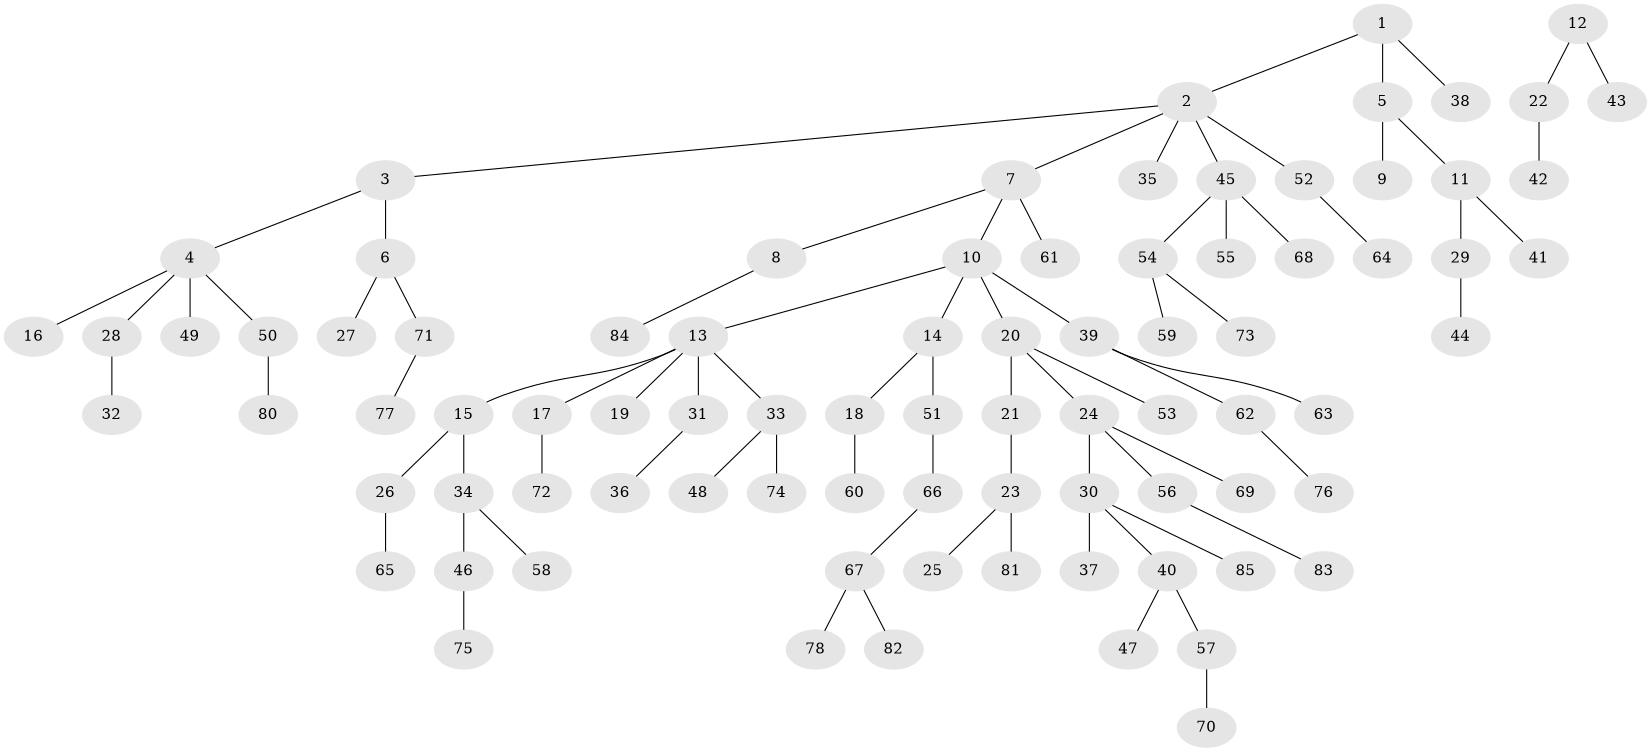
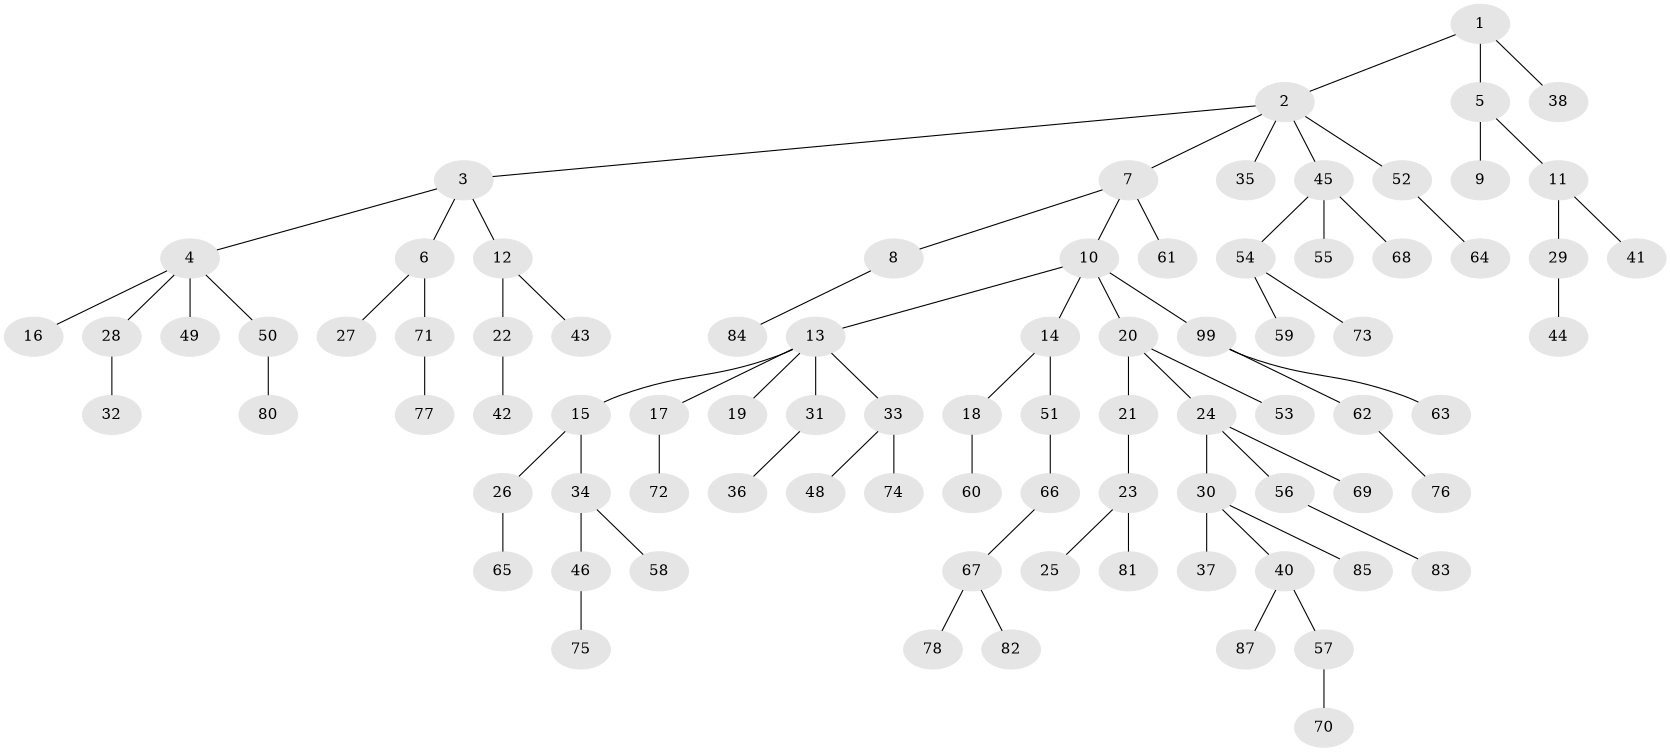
none -> (483, 219)
(1089, 337) -> (1207, 337)
(1128, 649) -> (1246, 649)
